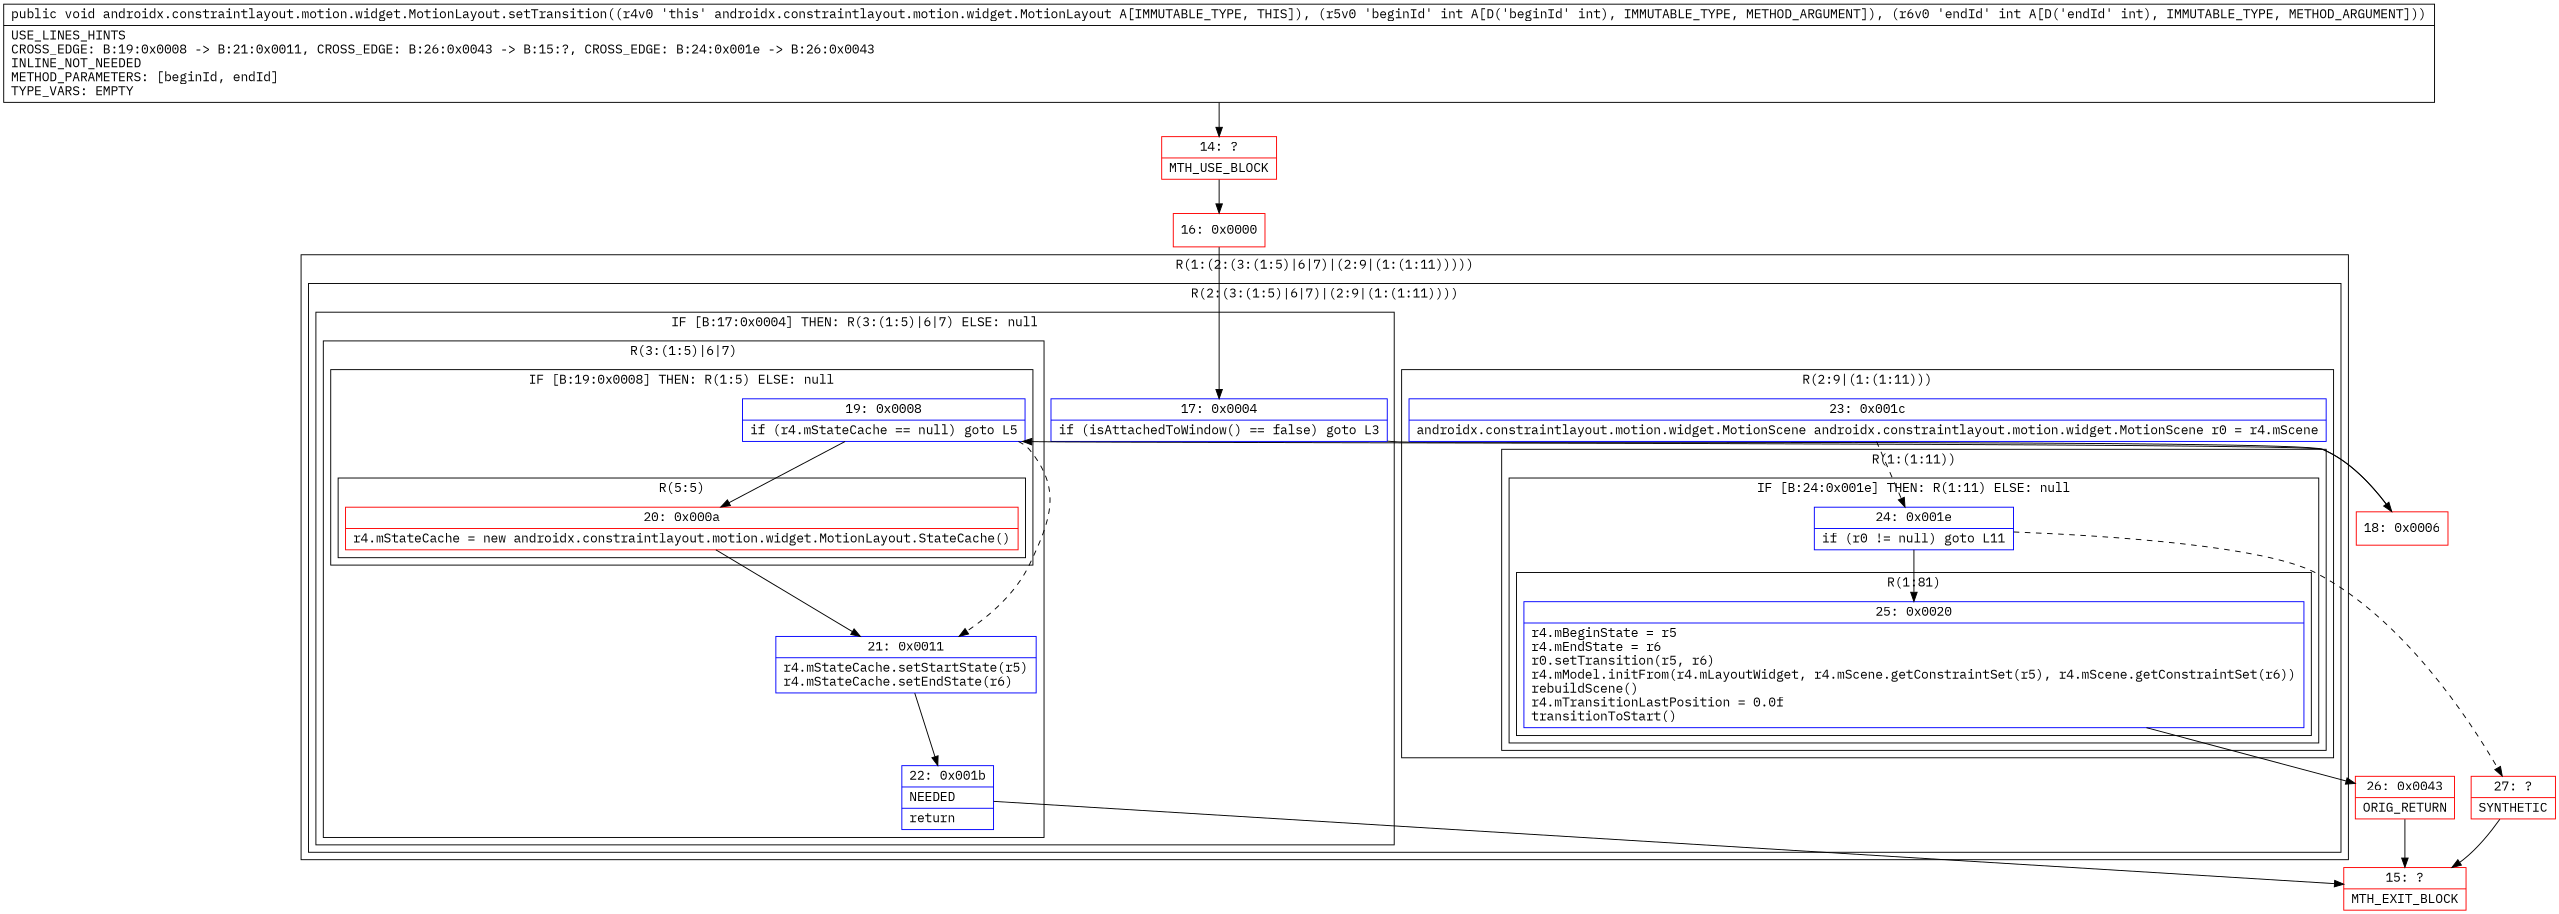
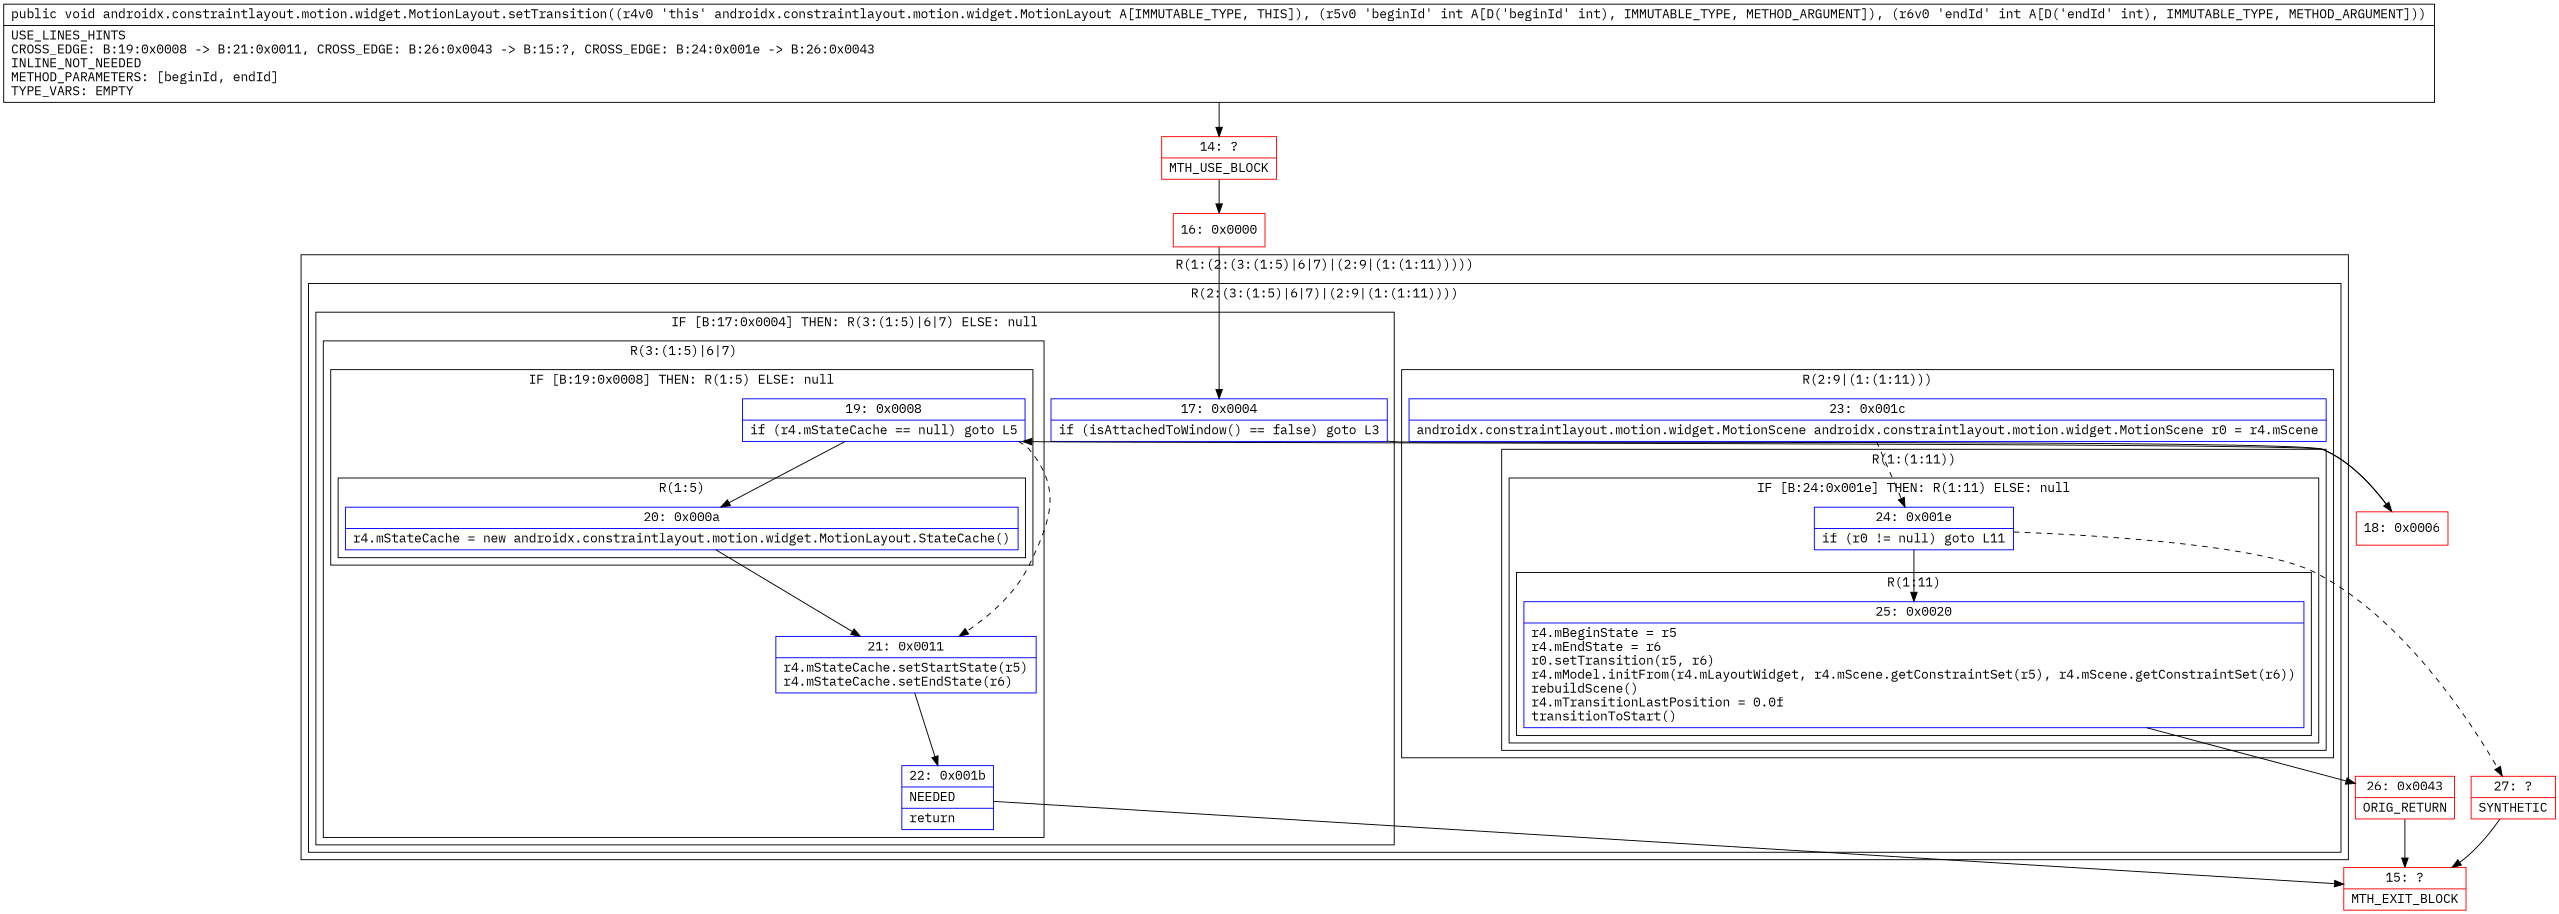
(682, 489) -> (682, 489)
(682, 529) -> (682, 529)
(1914, 583) -> (1914, 583)
